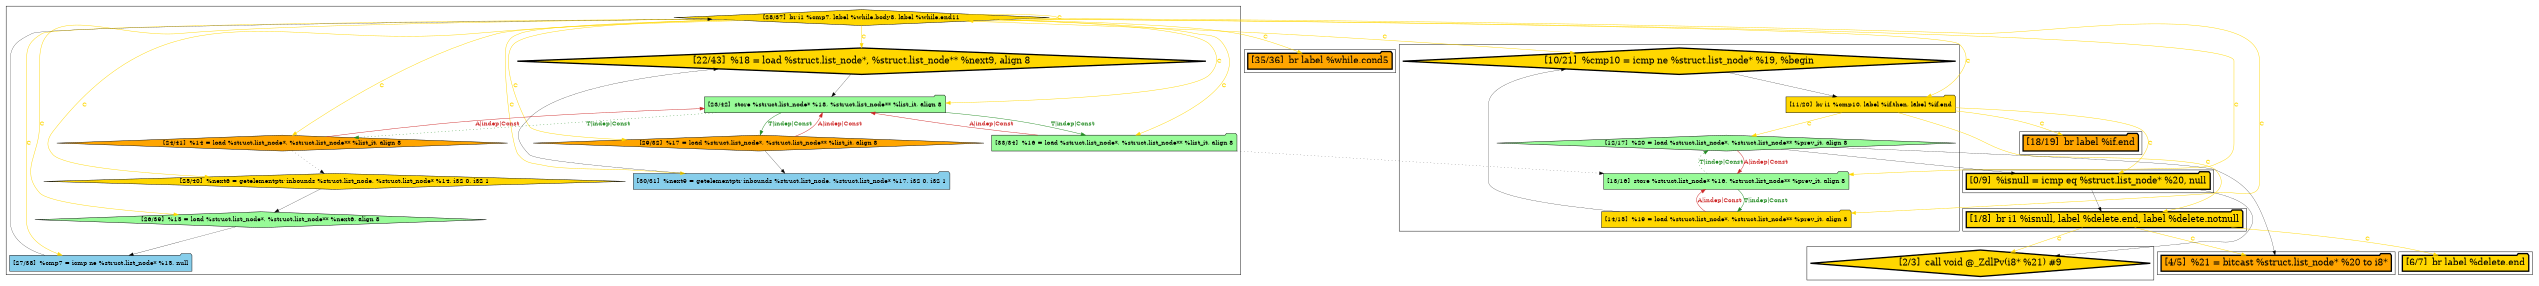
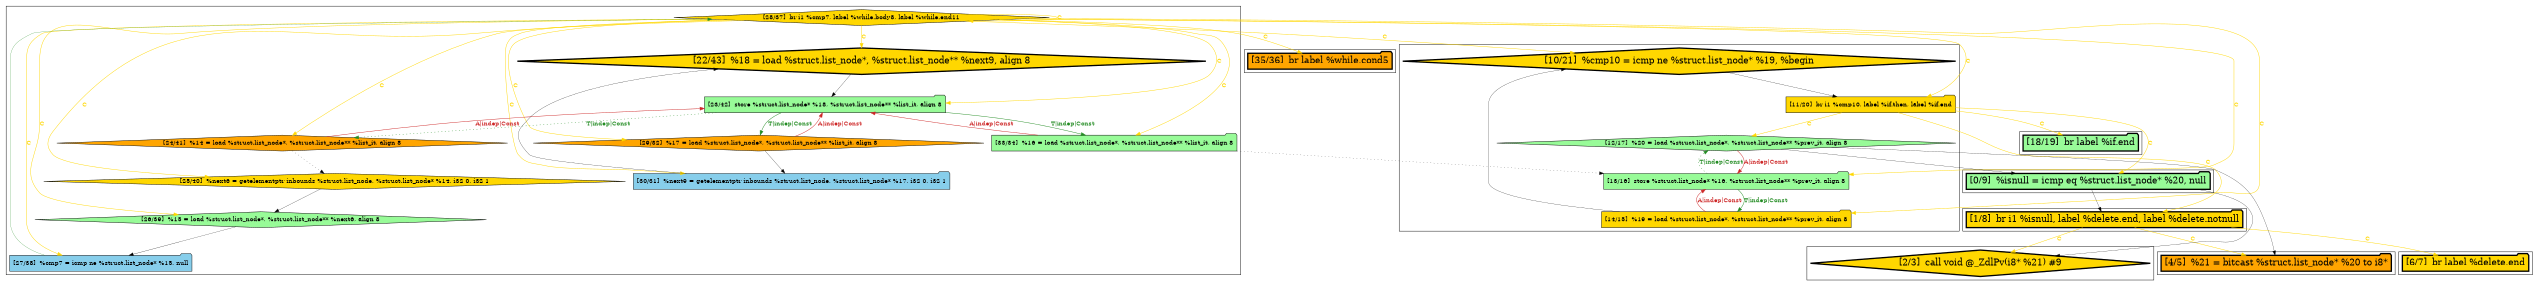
(37, 33) -> (37, 33)
(2081, 143) -> (2081, 143)
(2088, 181) -> (2088, 181)
